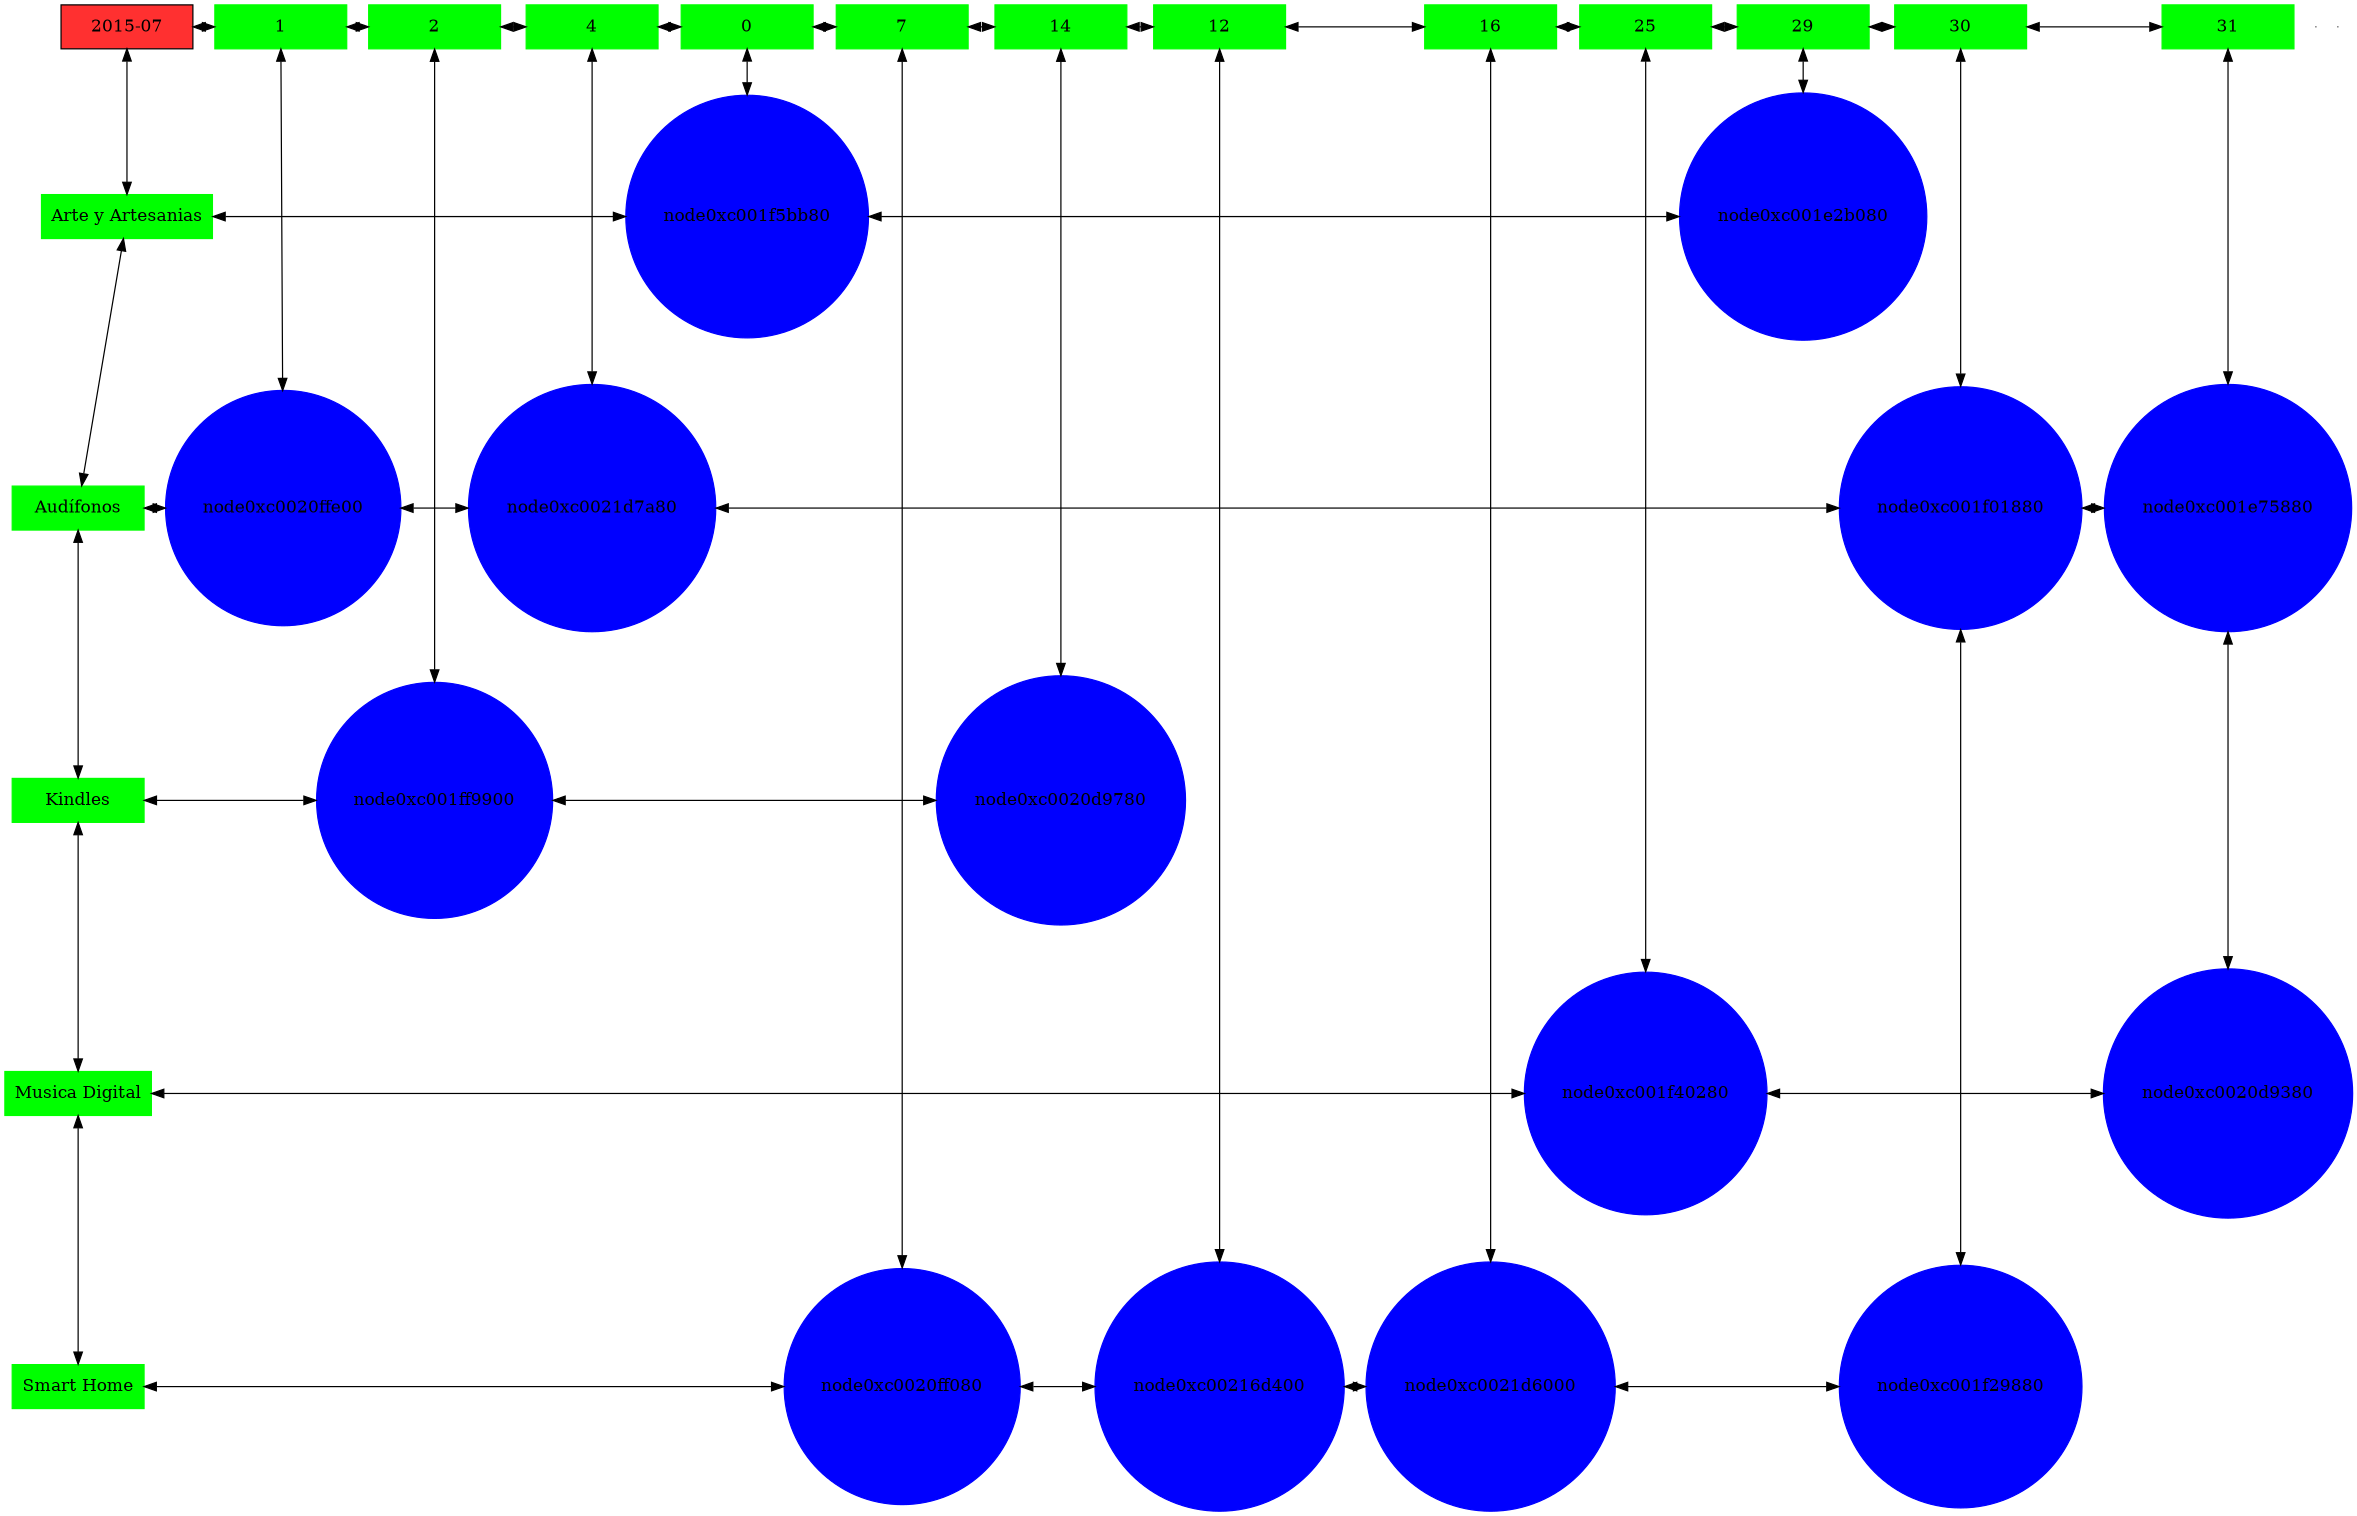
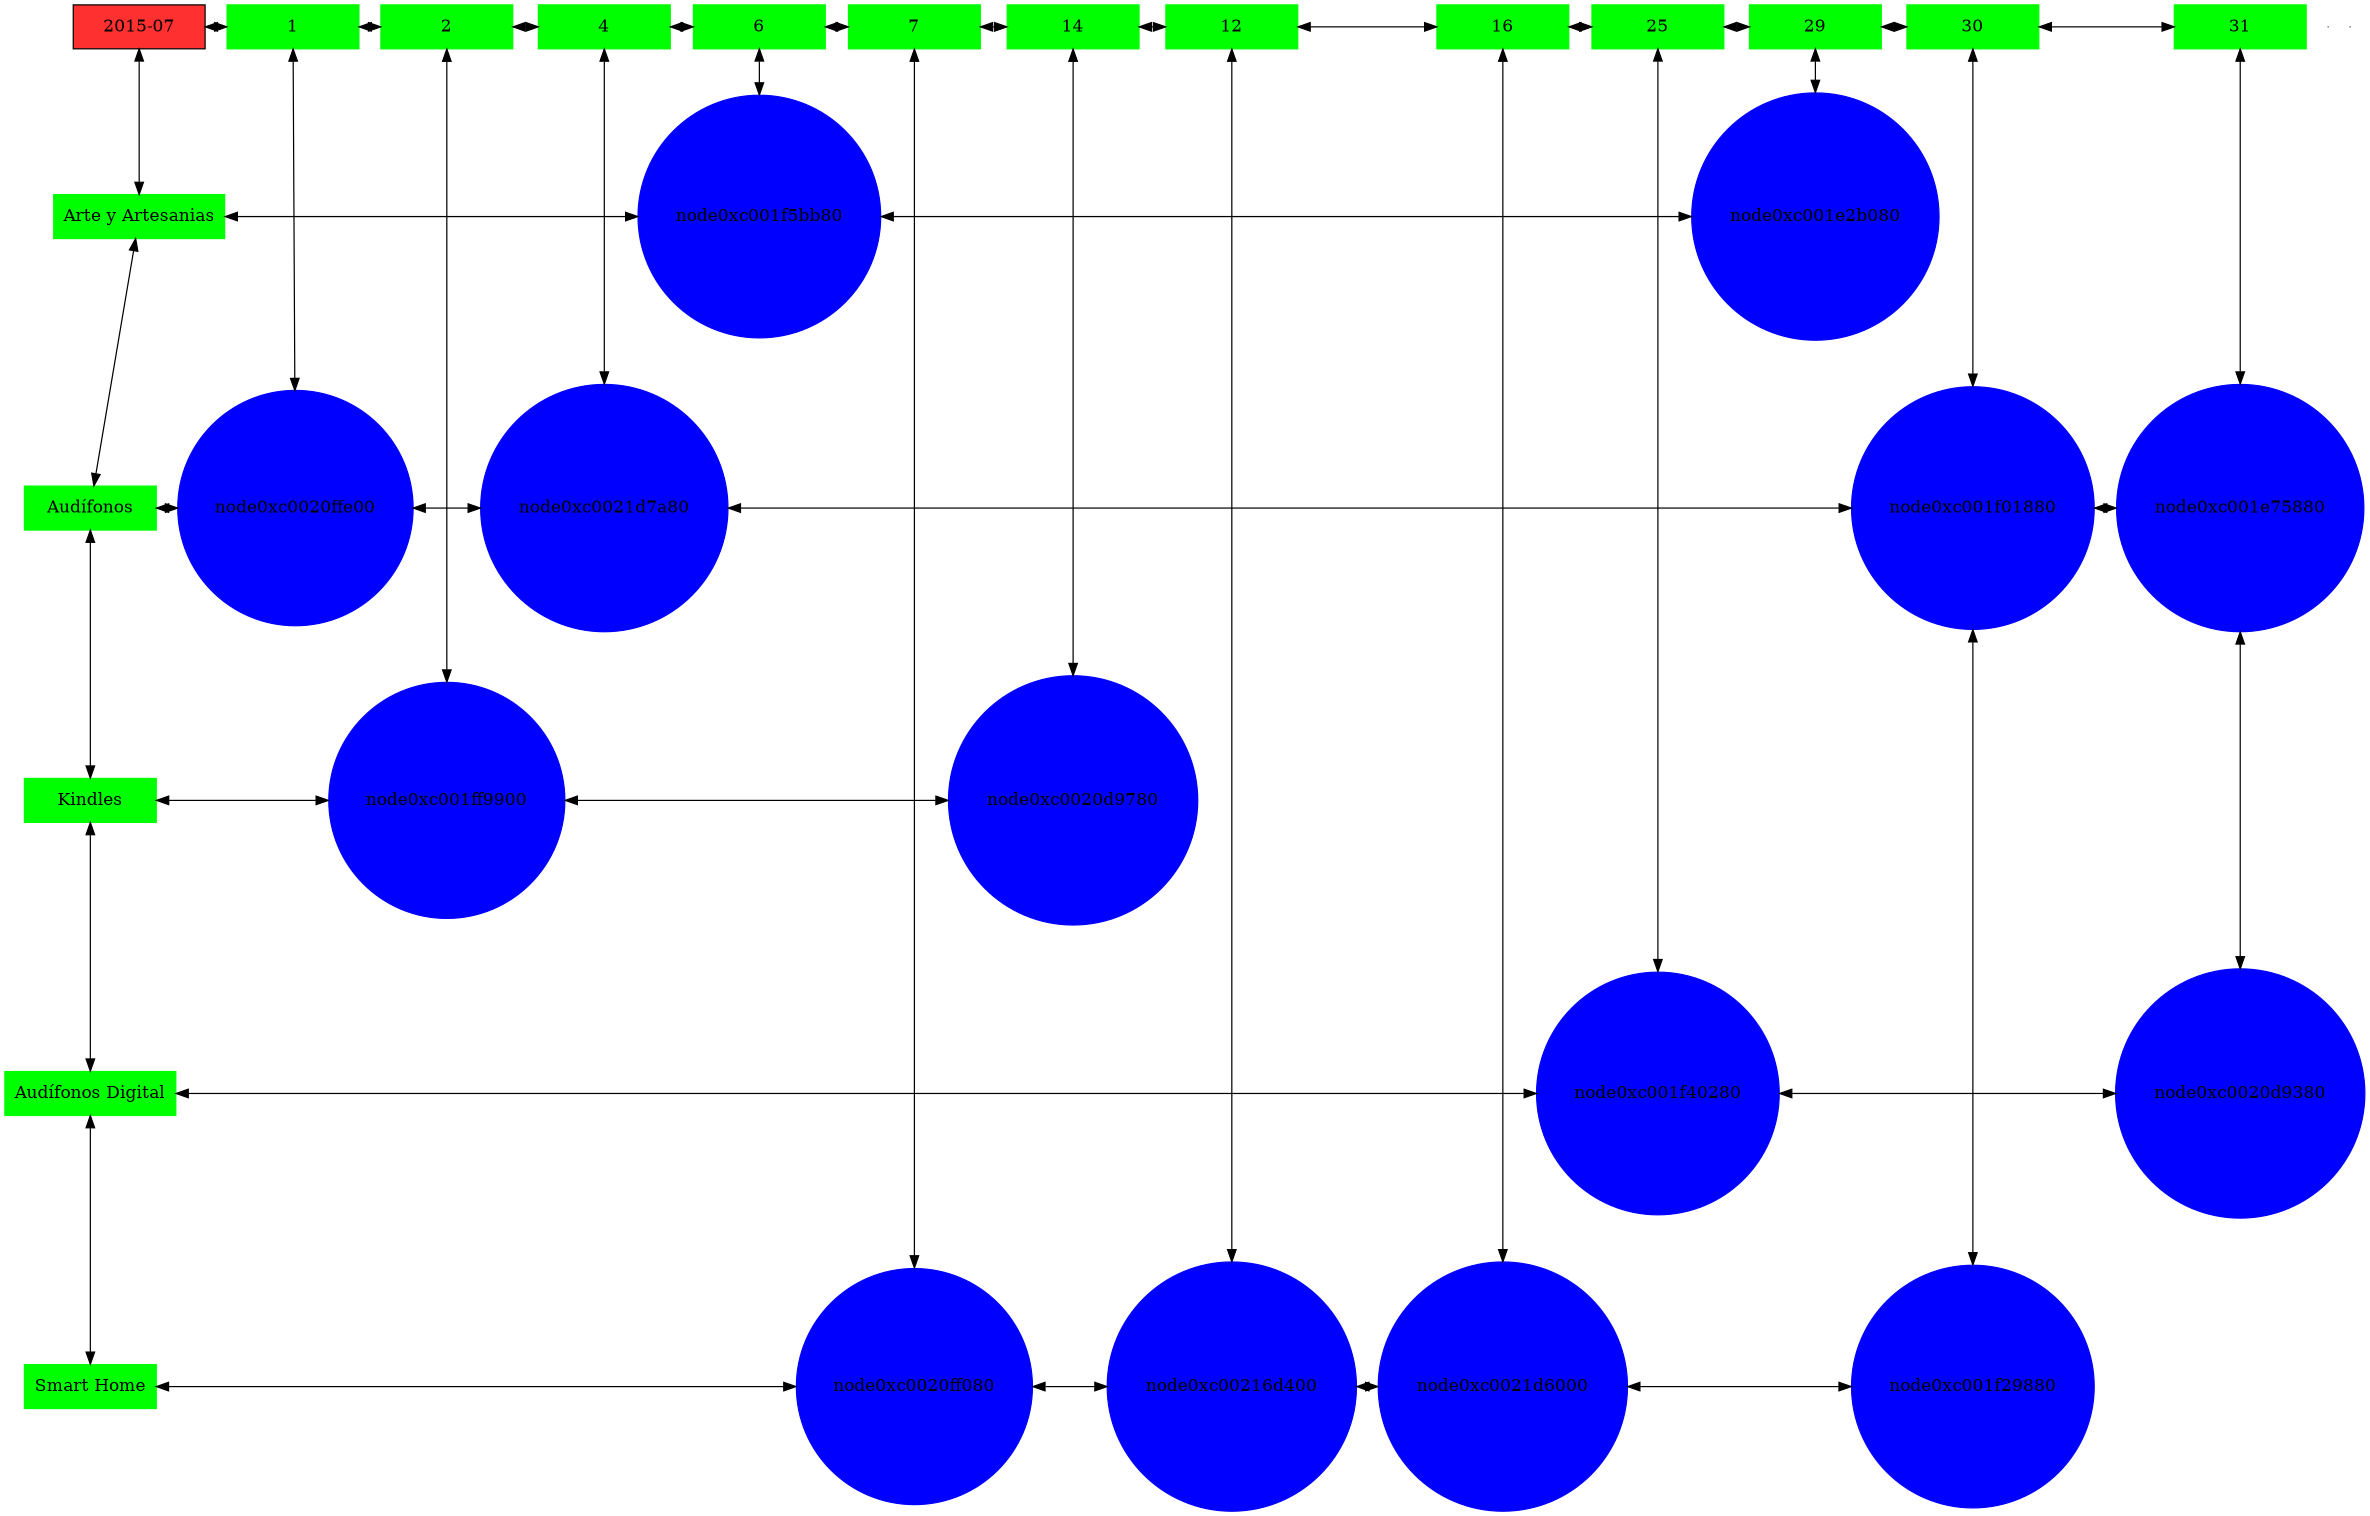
(747, 27) -> (759, 27)
(78, 1093) -> (90, 1093)
